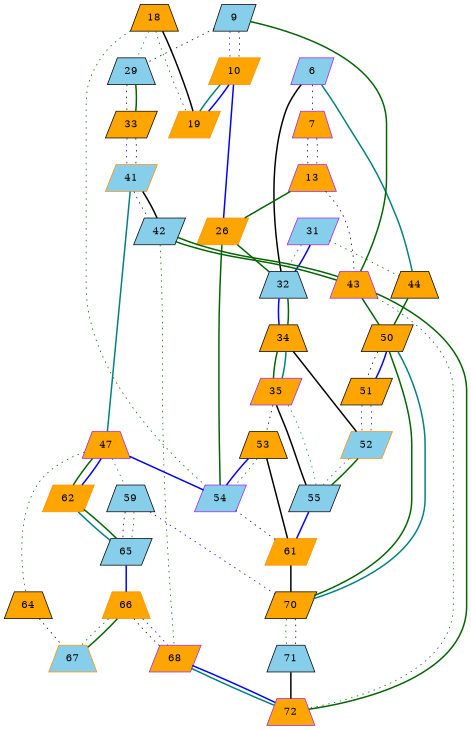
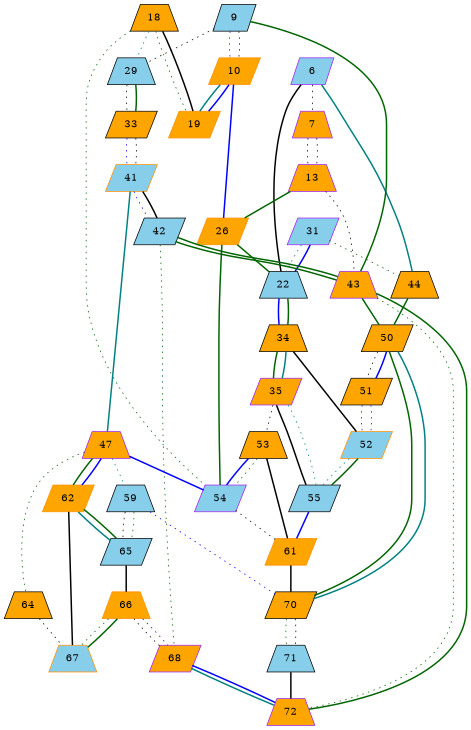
(283, 285) -> (283, 285)
none -> (71, 578)
(126, 579) -> (126, 579)
